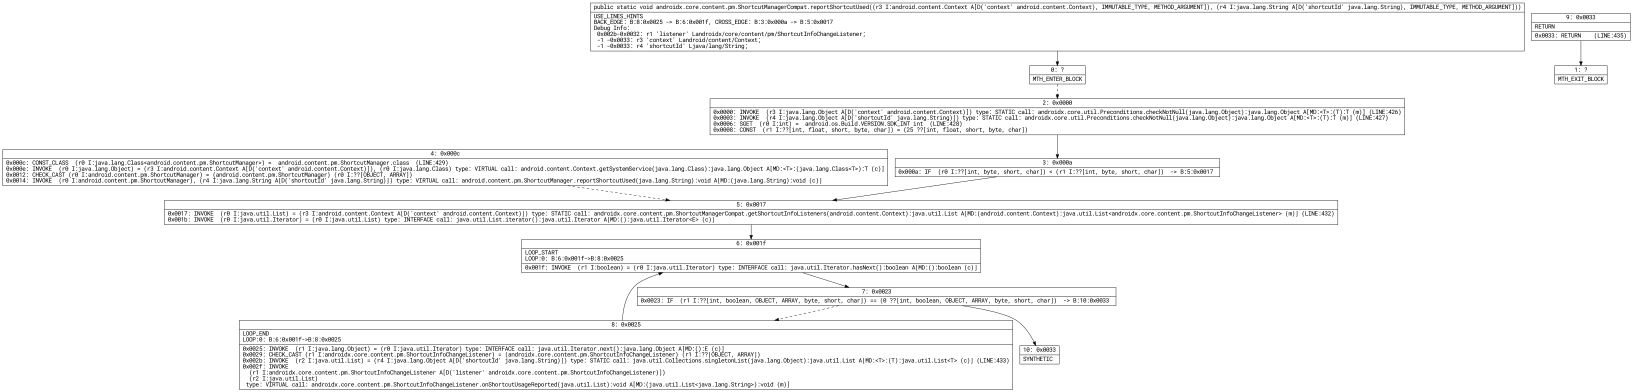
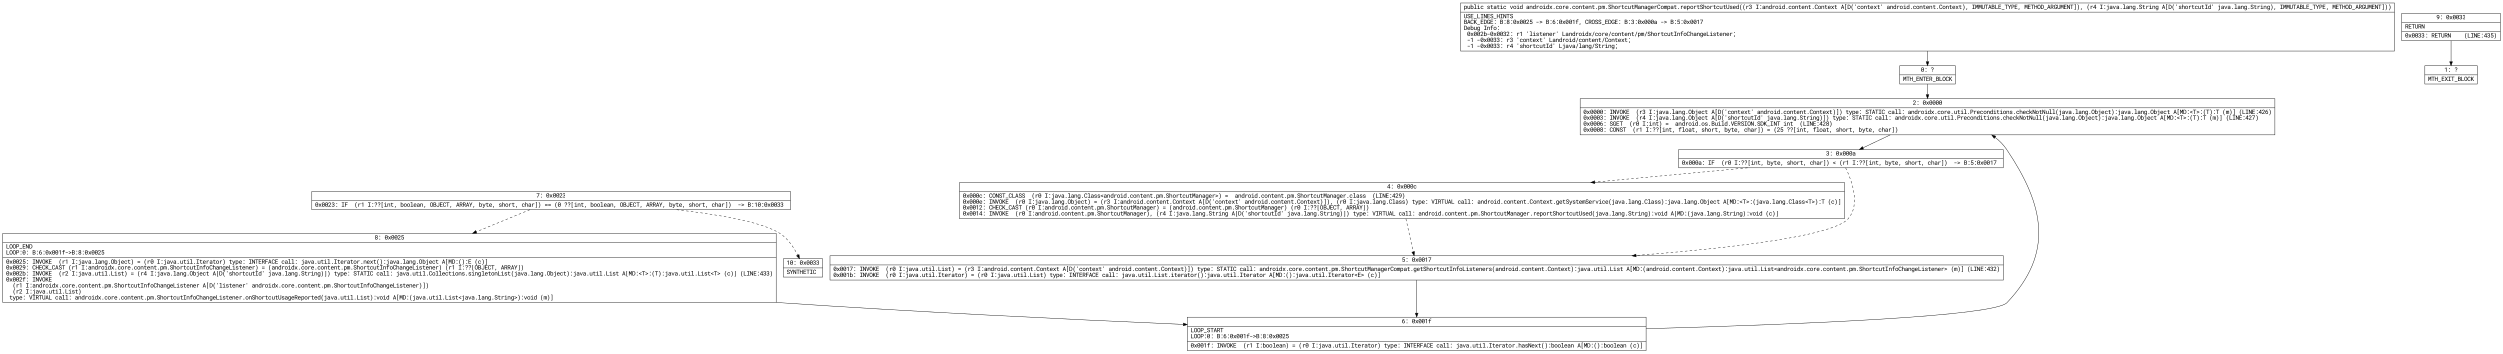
(1057, 89) -> (1928, 89)
none -> (1671, 175)
(917, 188) -> (1771, 241)
(824, 279) -> (1920, 316)
(1004, 315) -> (743, 220)
